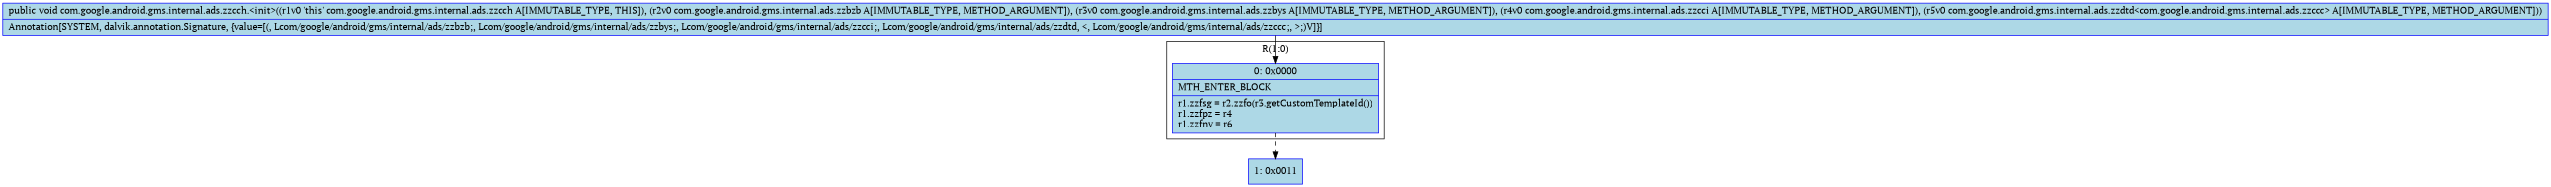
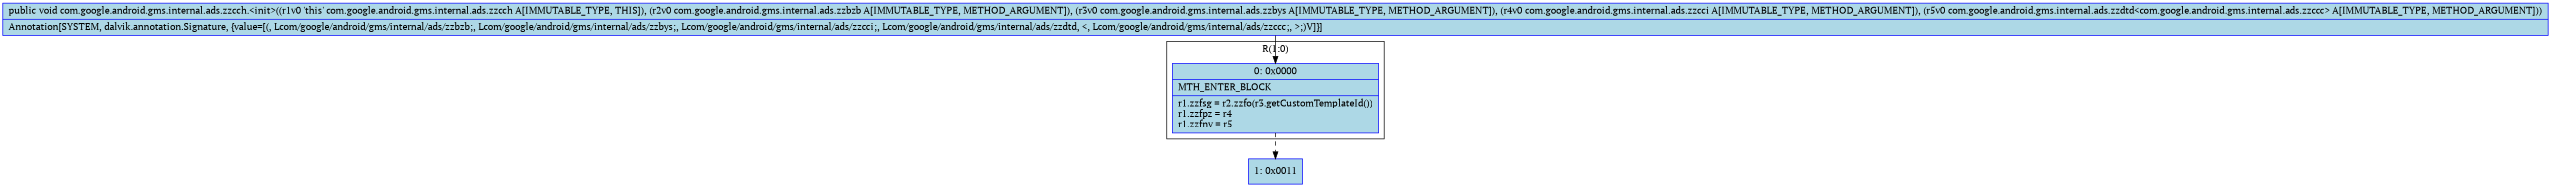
(1205, 124) -> (1205, 124)
